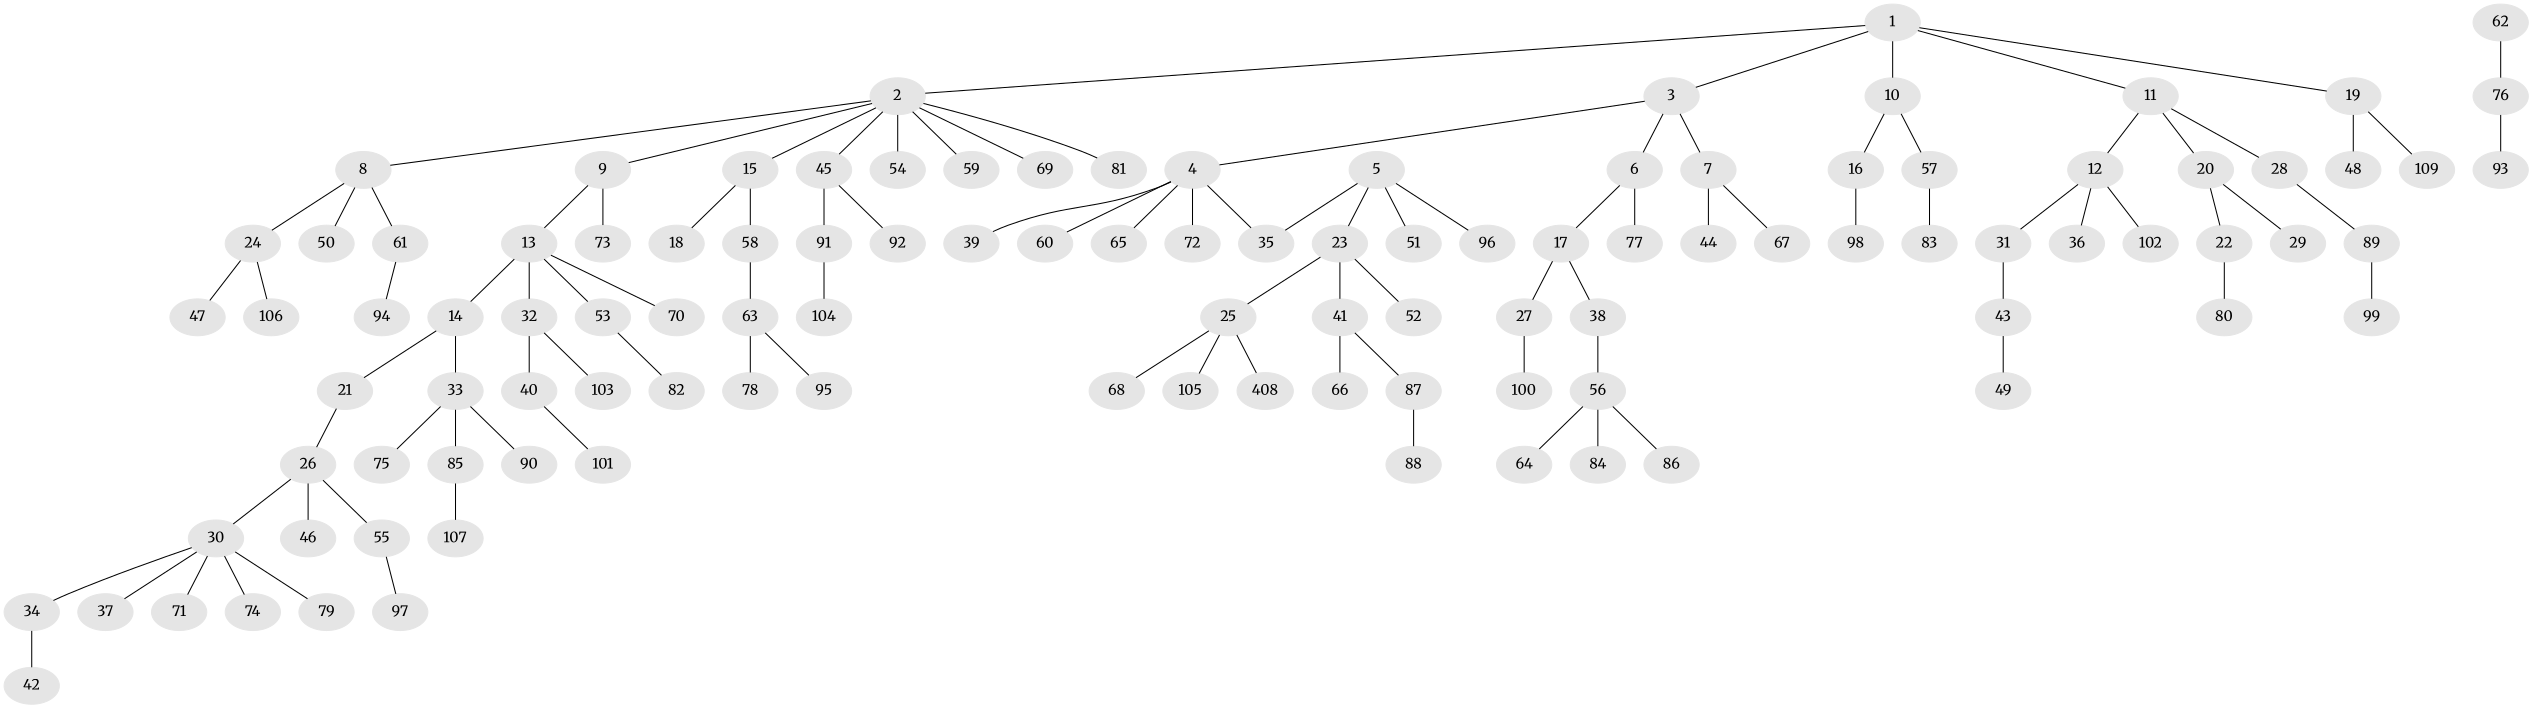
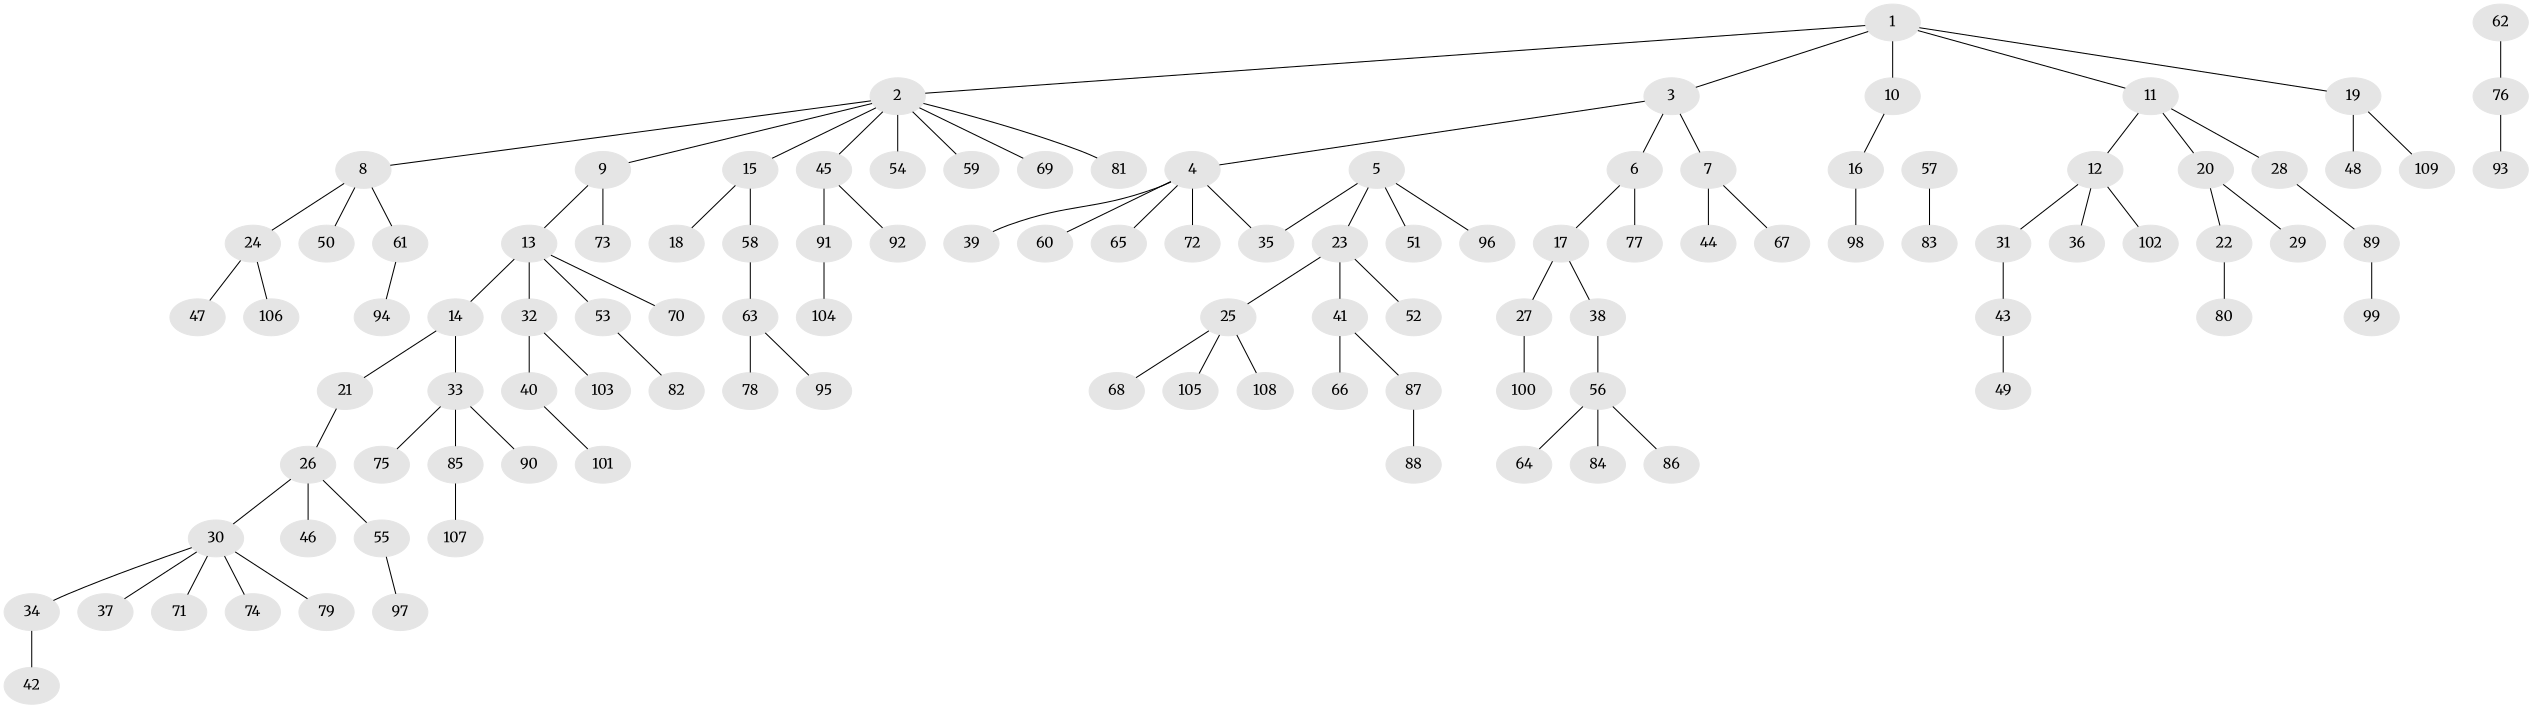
(1911, 133) -> none
(1265, 391) -> (1265, 391)
